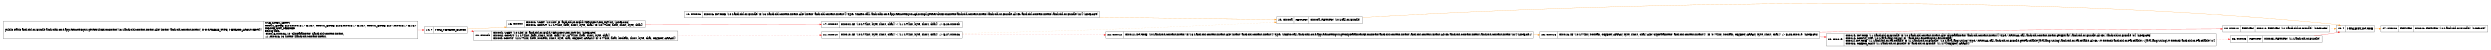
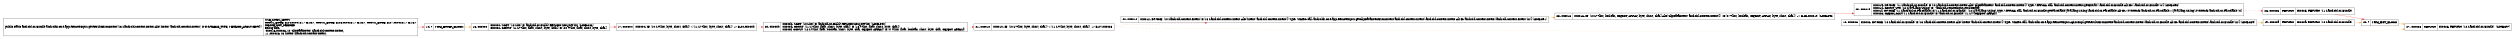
(1336, 20) -> (2325, 23)
(1118, 29) -> (1759, 31)
(2276, 29) -> none
(2360, 29) -> (2384, 23)
(450, 30) -> (449, 27)
(470, 31) -> (759, 27)
